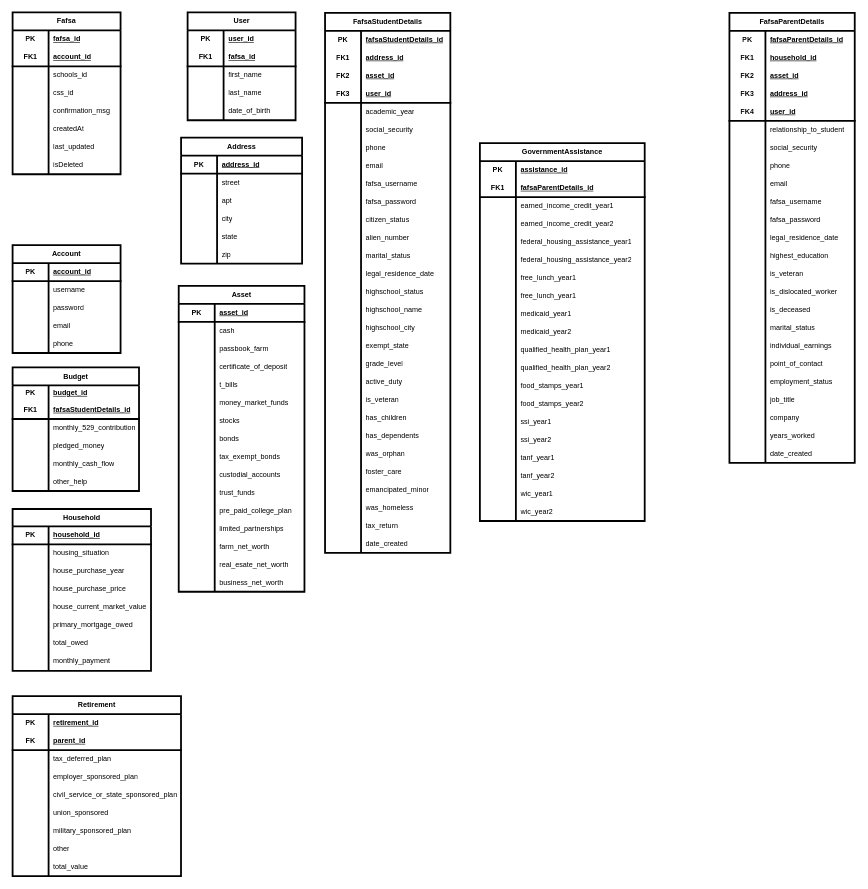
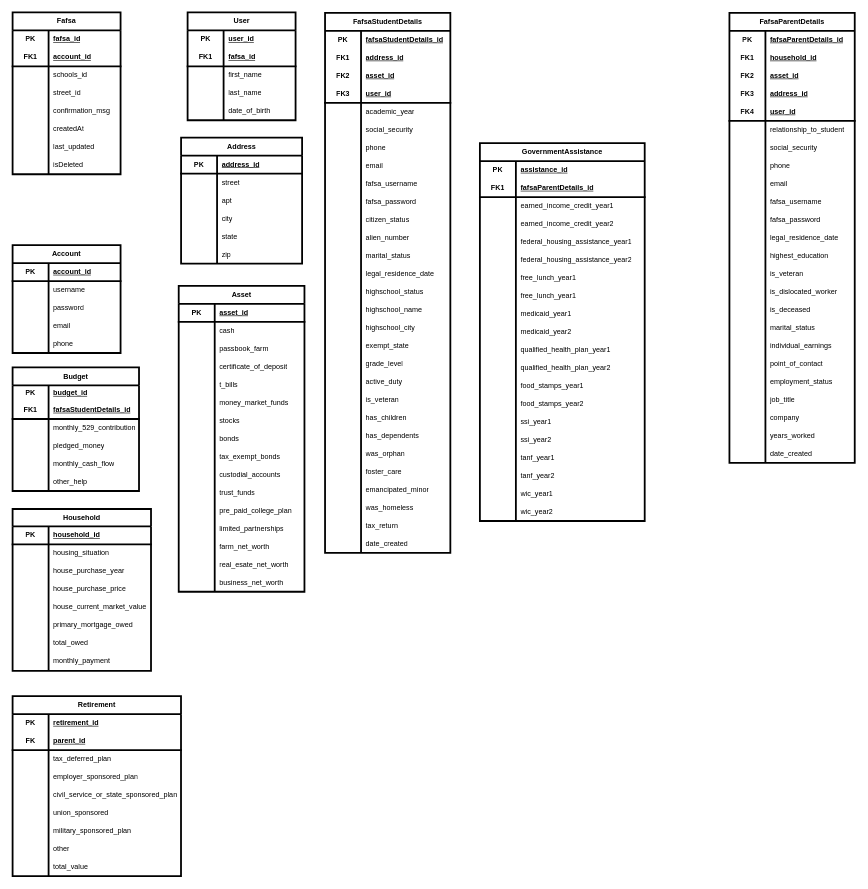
(64, 93) -> (70, 93)
